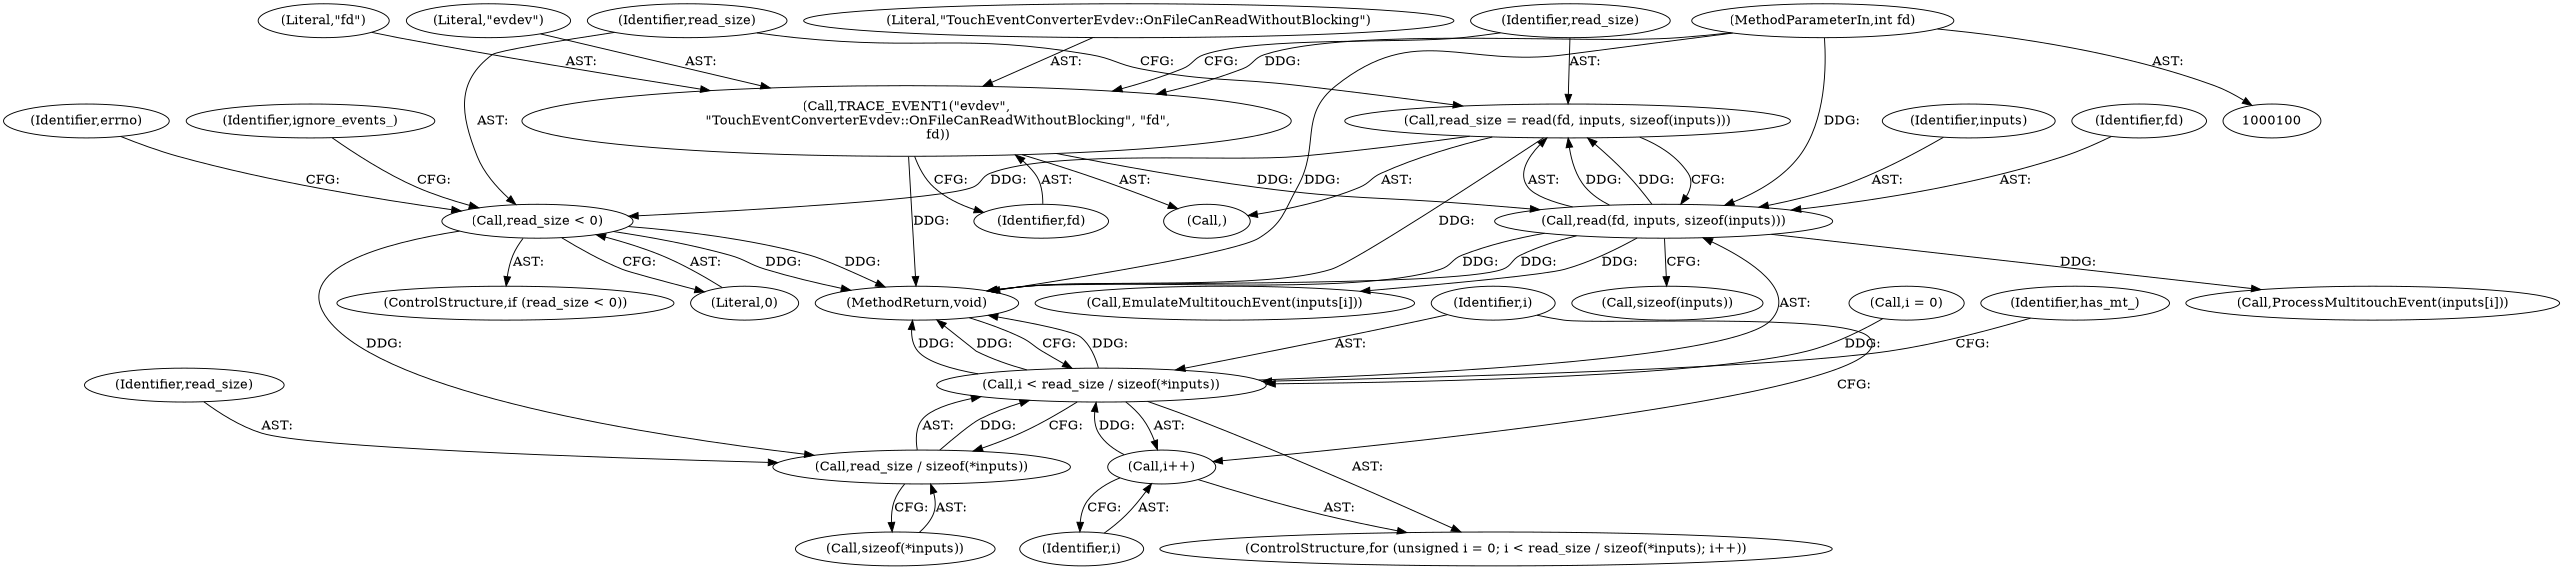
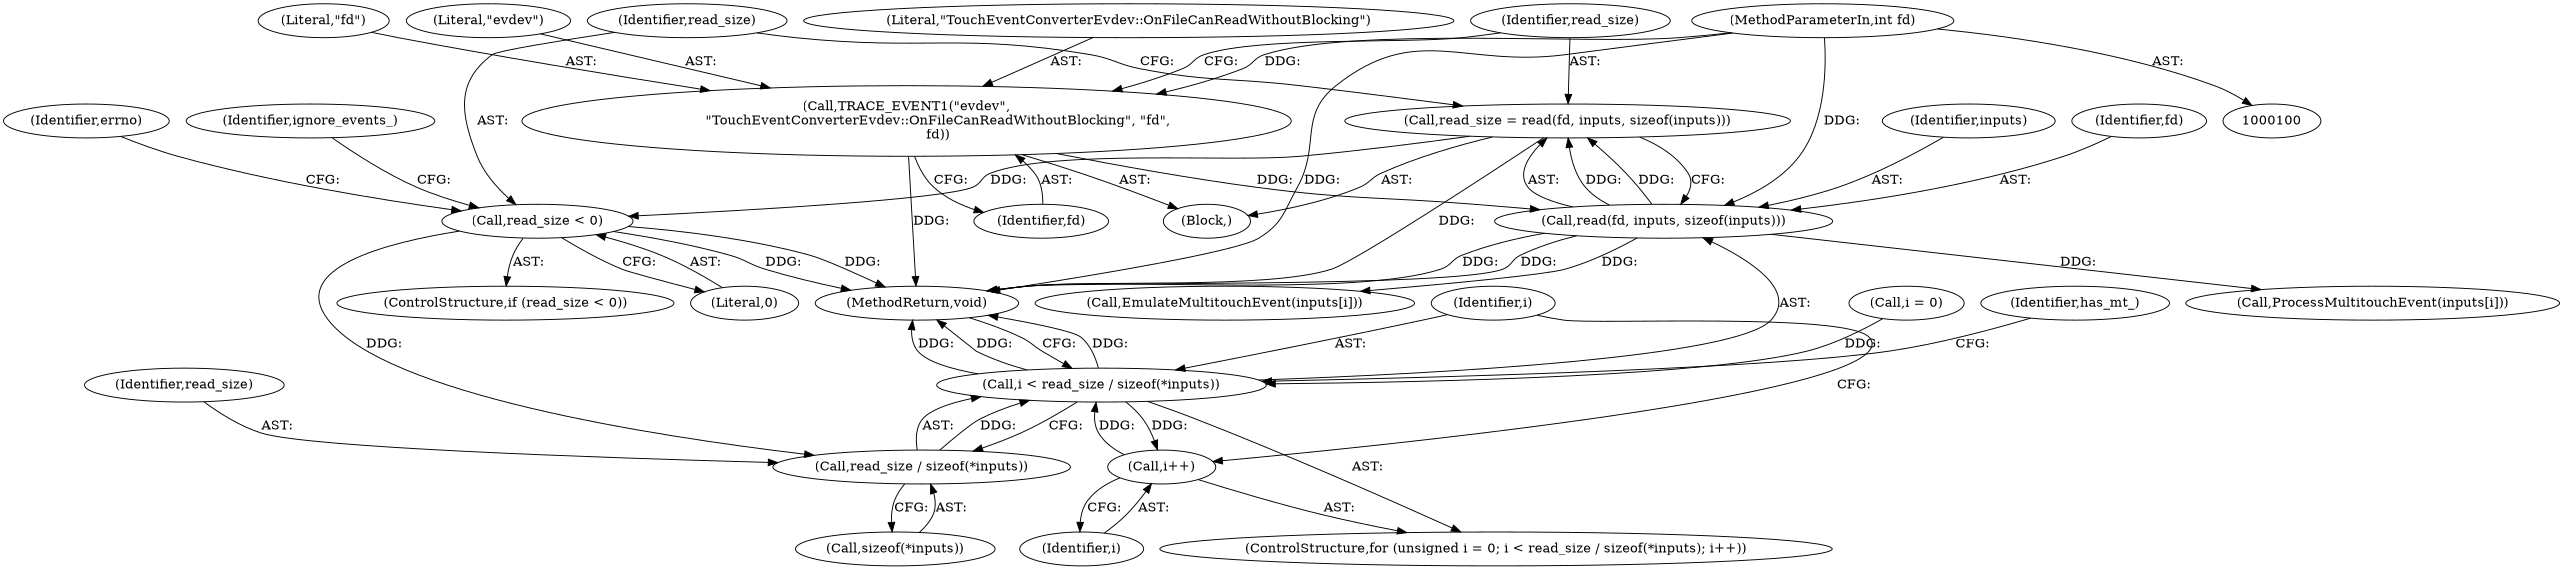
(1207, 221) -> (1207, 221)
(1667, 303) -> none
(1172, 426) -> (1172, 426)
